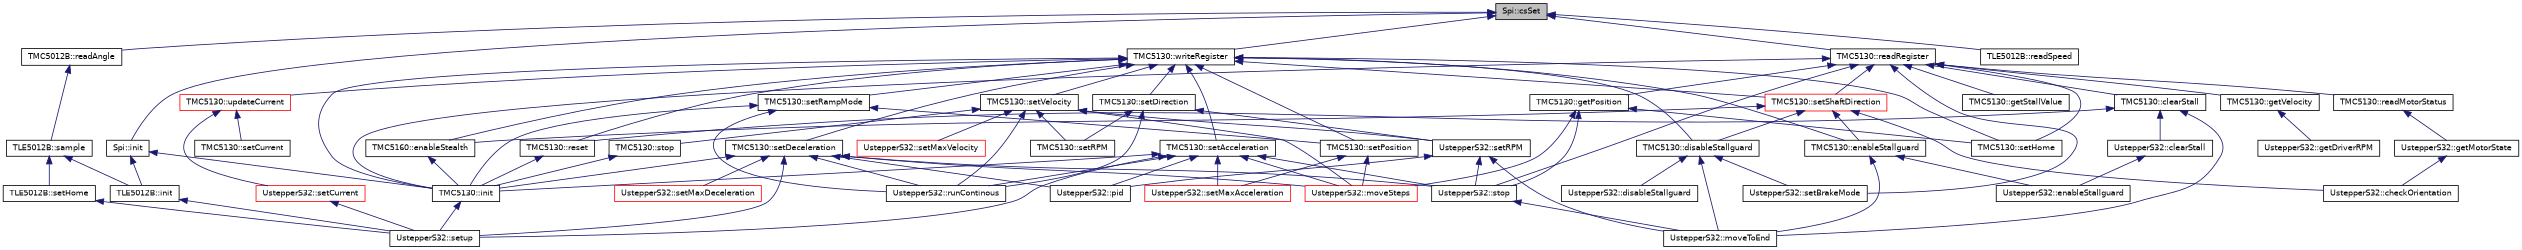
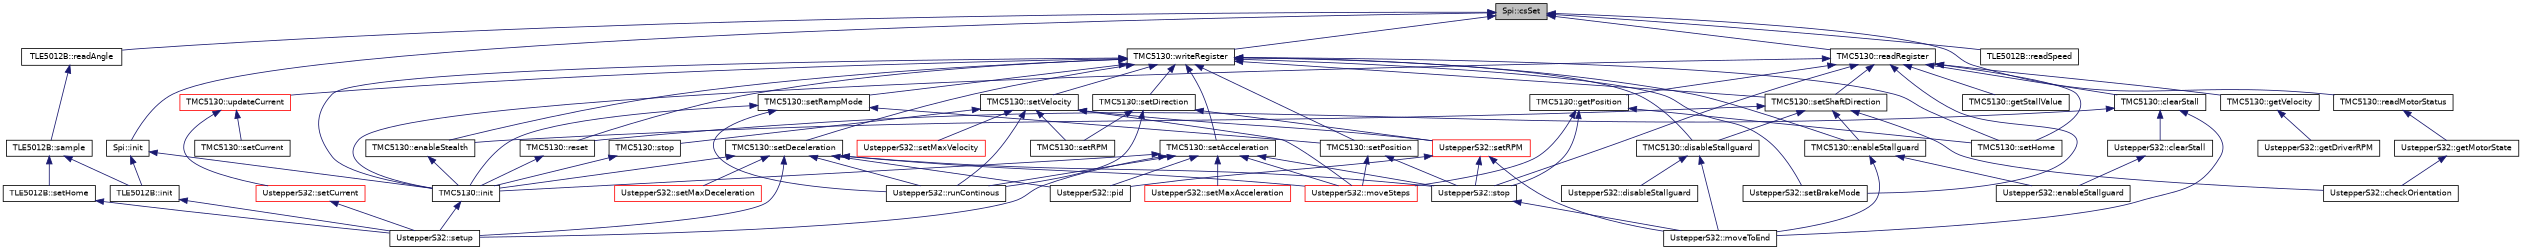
(72, 57) -> (72, 57)
(2139, 80) -> (1964, 61)
(1826, 103) -> (1826, 103)
(420, 148) -> (420, 148)
(1481, 148) -> (1481, 148)
(1290, 172) -> (1425, 172)
(1755, 172) -> (1671, 98)
